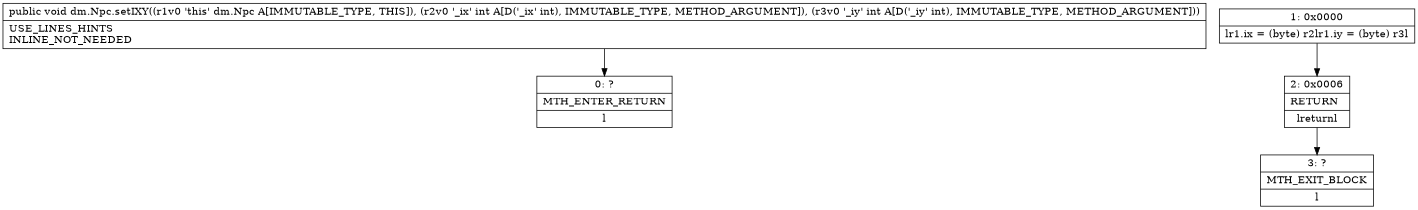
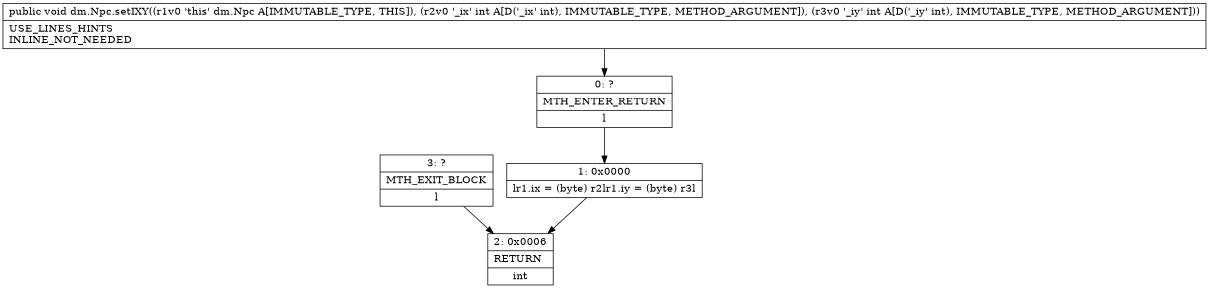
(1317, 119) -> (521, 276)
(1317, 137) -> (476, 217)
none -> (604, 142)
